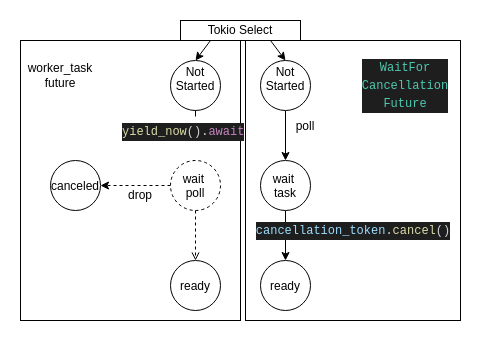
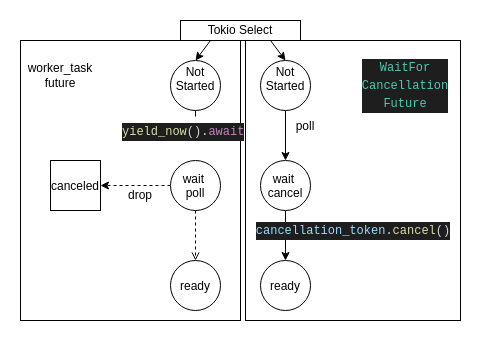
(285, 179) -> (285, 179)
(76, 186) -> (76, 186)
(196, 186) -> (196, 186)
